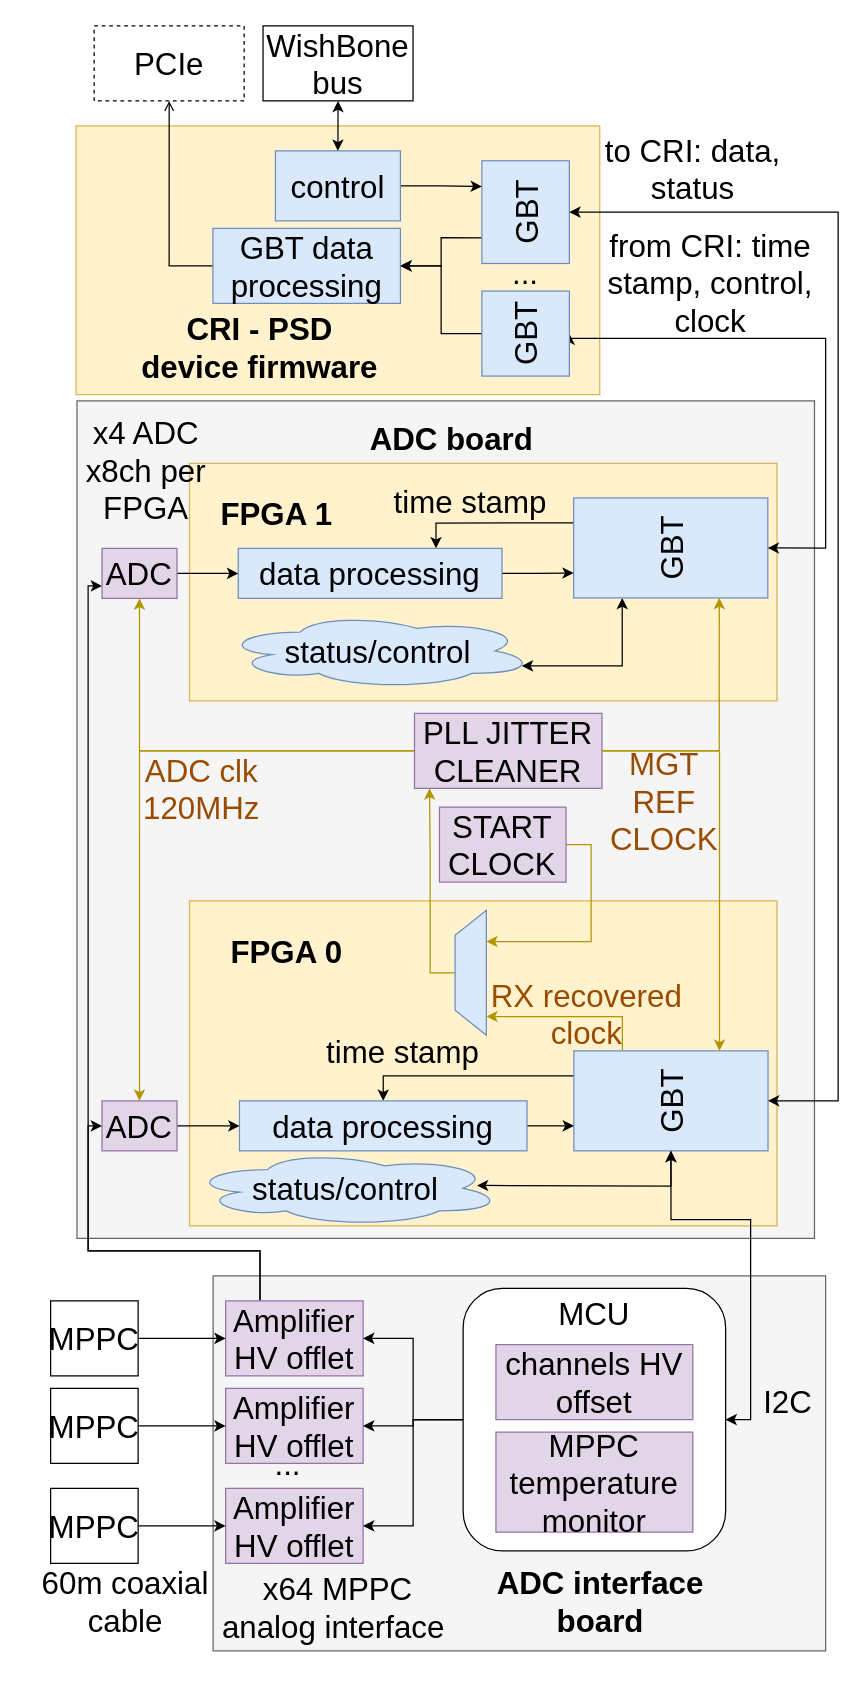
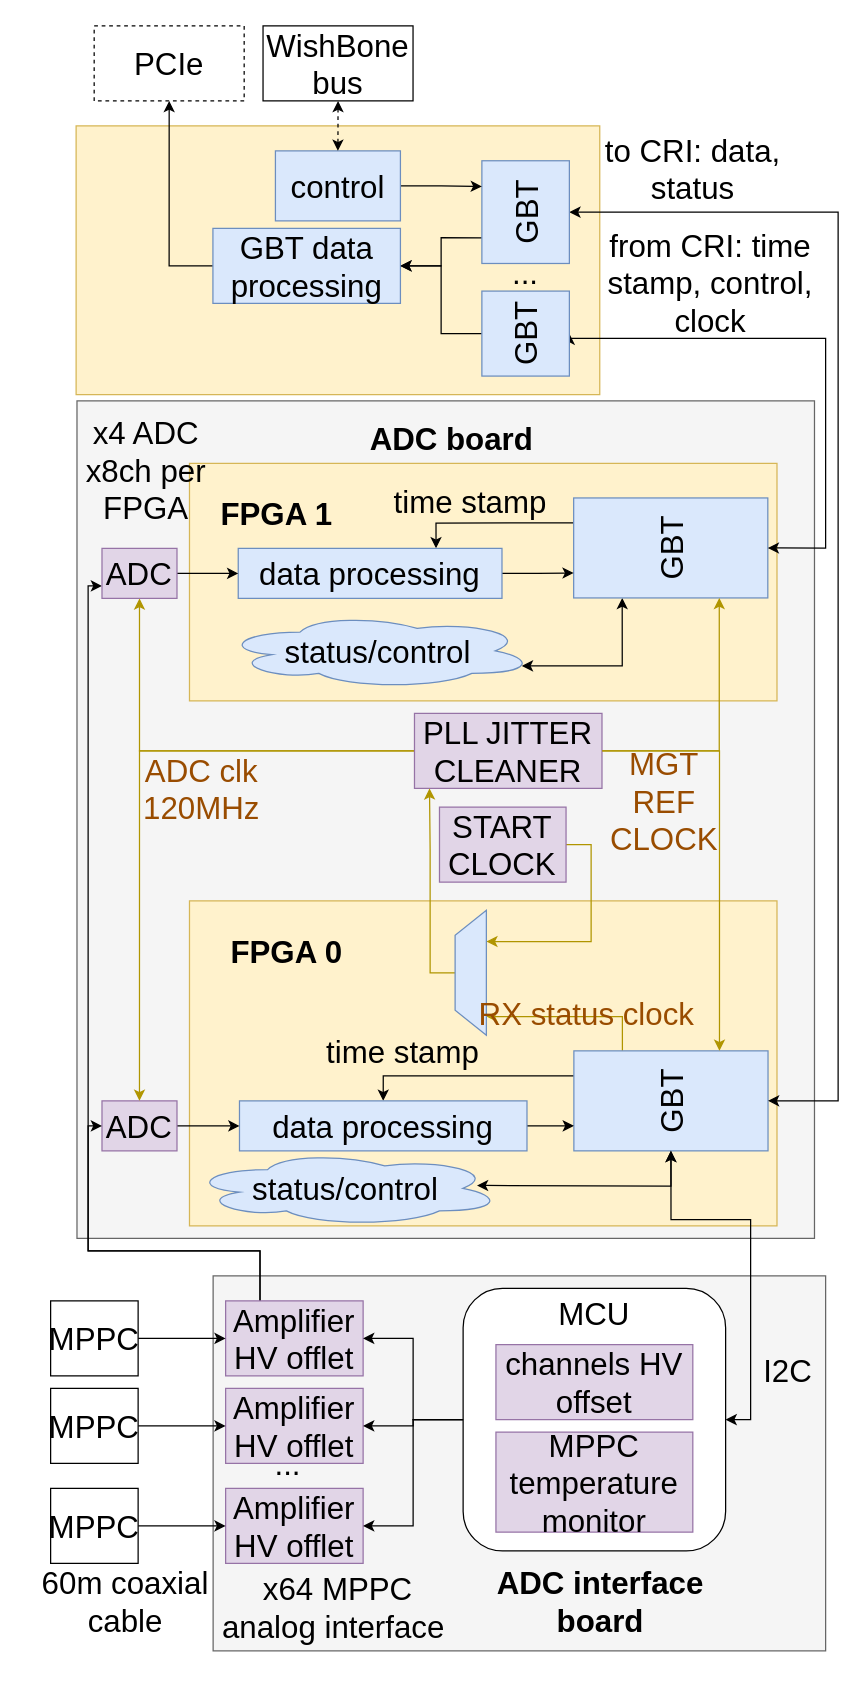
(169, 108) -> (169, 111)
(338, 125) -> (338, 125)
(260, 347) -> none
(587, 1013) -> (587, 1013)
(788, 1401) -> (788, 1369)
